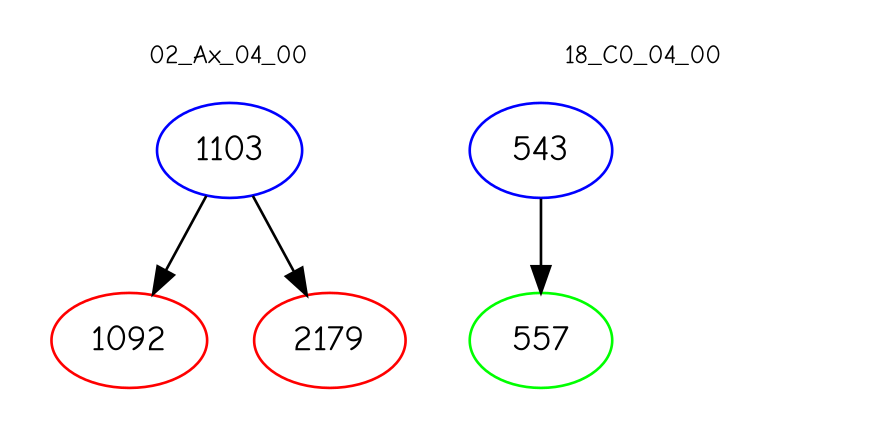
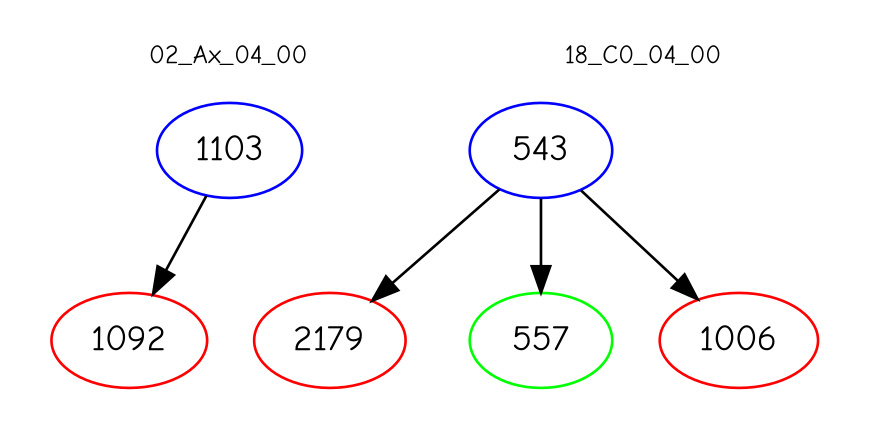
(273, 234) -> (465, 220)
none -> (739, 340)
